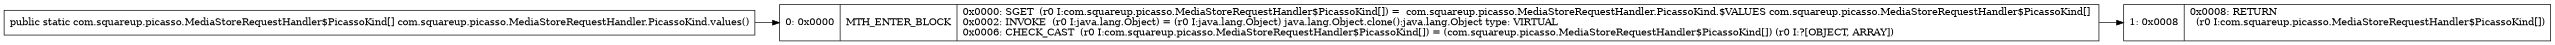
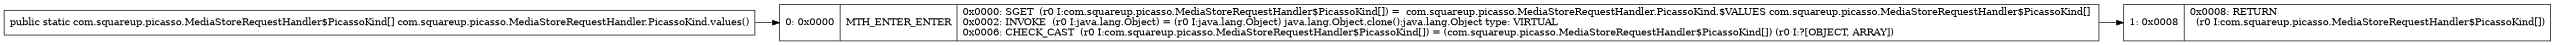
(899, 22) -> (899, 22)
